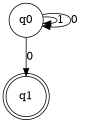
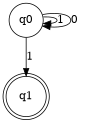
(30, 57) -> (30, 57)
